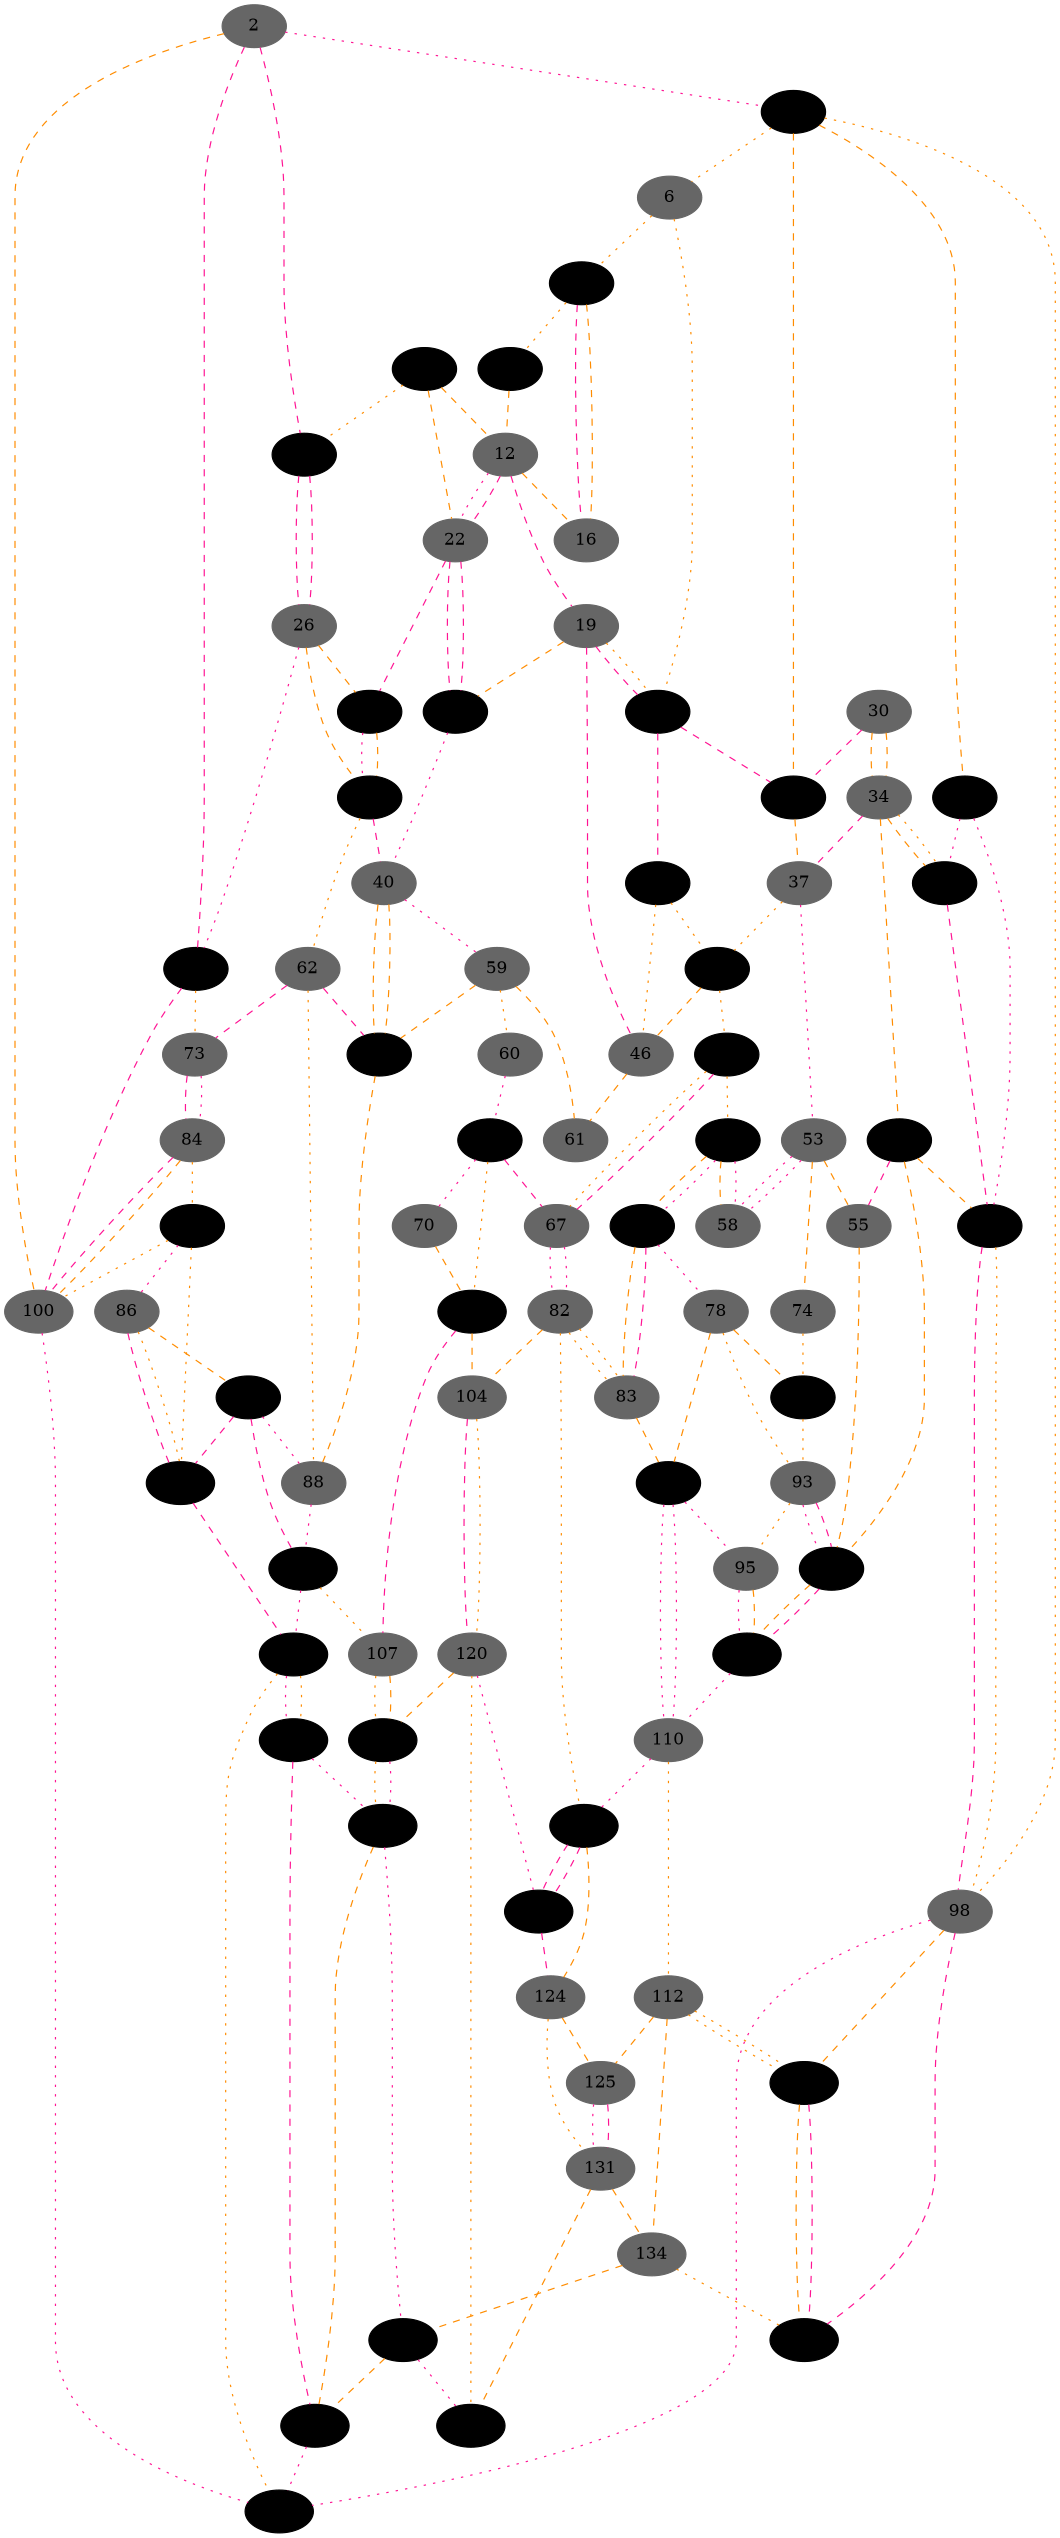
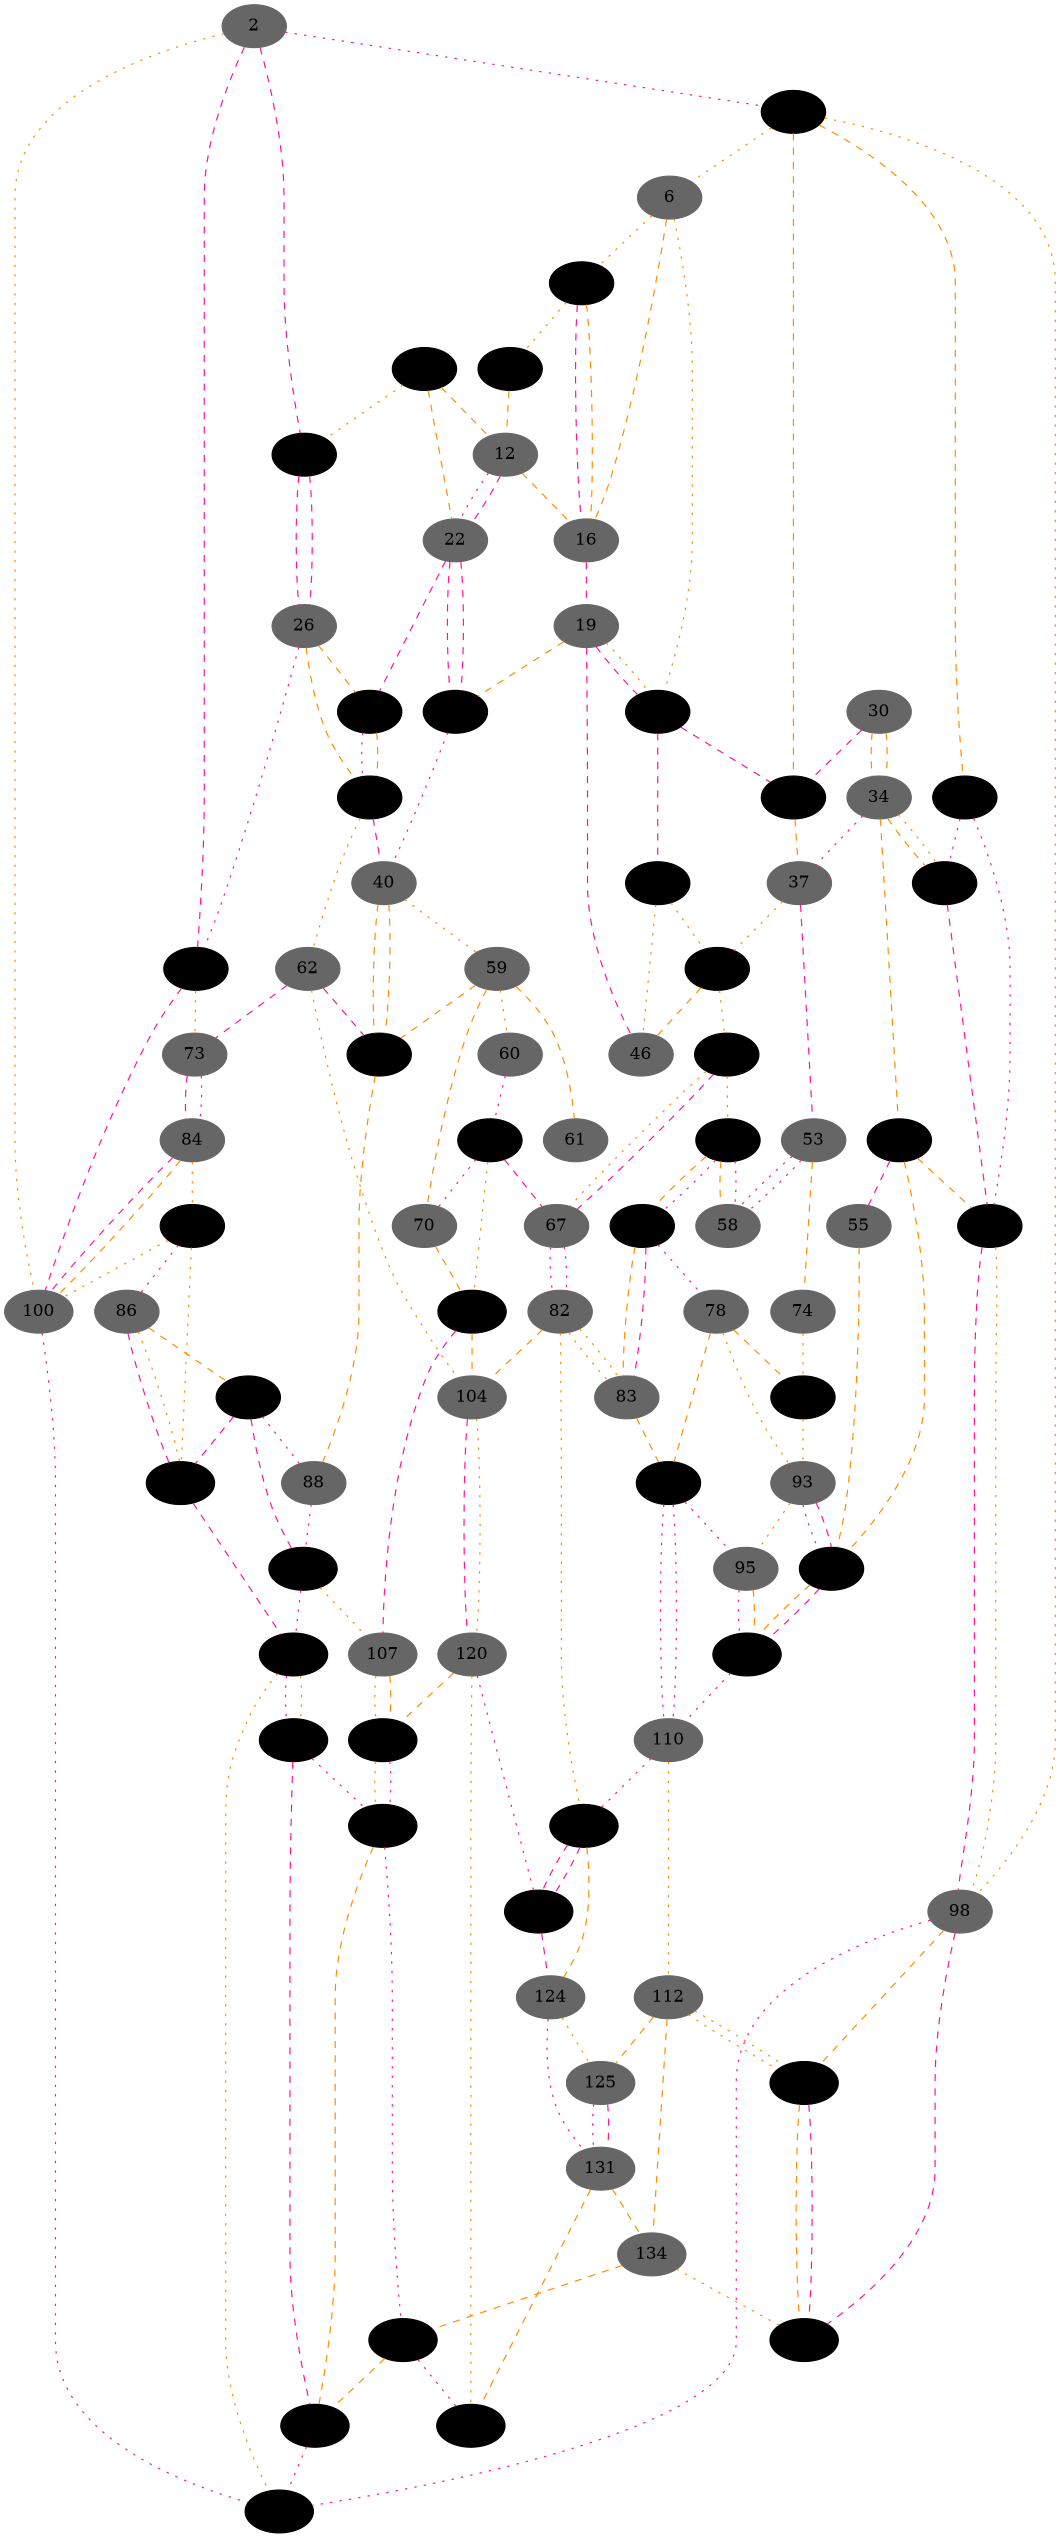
none -> (638, 371)
(535, 544) -> (586, 583)
(15, 602) -> (15, 602)
(839, 840) -> (839, 840)
(440, 926) -> (440, 926)
(807, 1012) -> (807, 1012)
none -> (449, 1095)
(608, 1097) -> none
(836, 1183) -> none
(311, 1226) -> (369, 1213)
(576, 2040) -> (576, 2040)
(551, 2089) -> (551, 2089)
